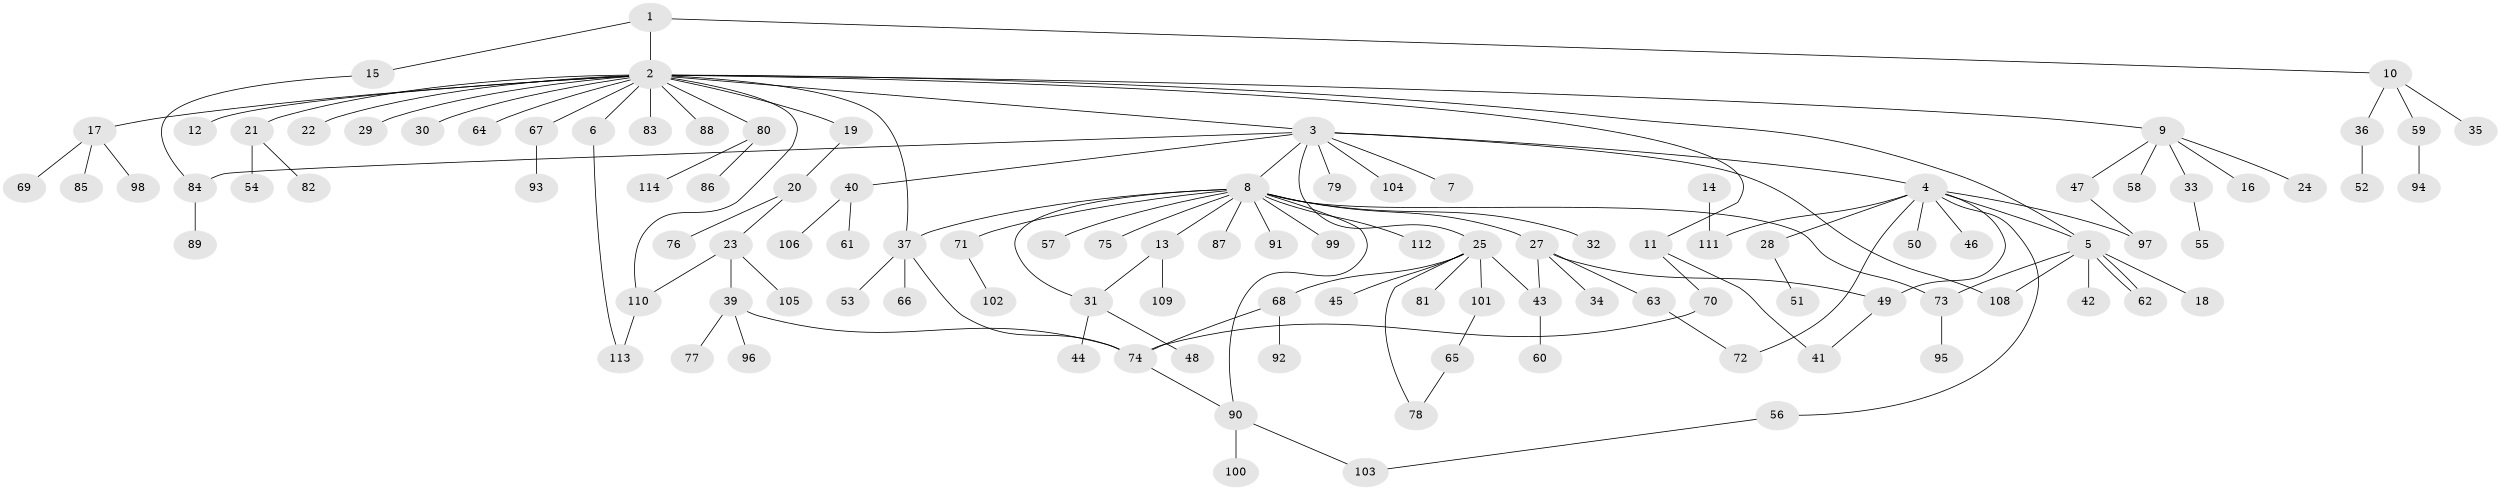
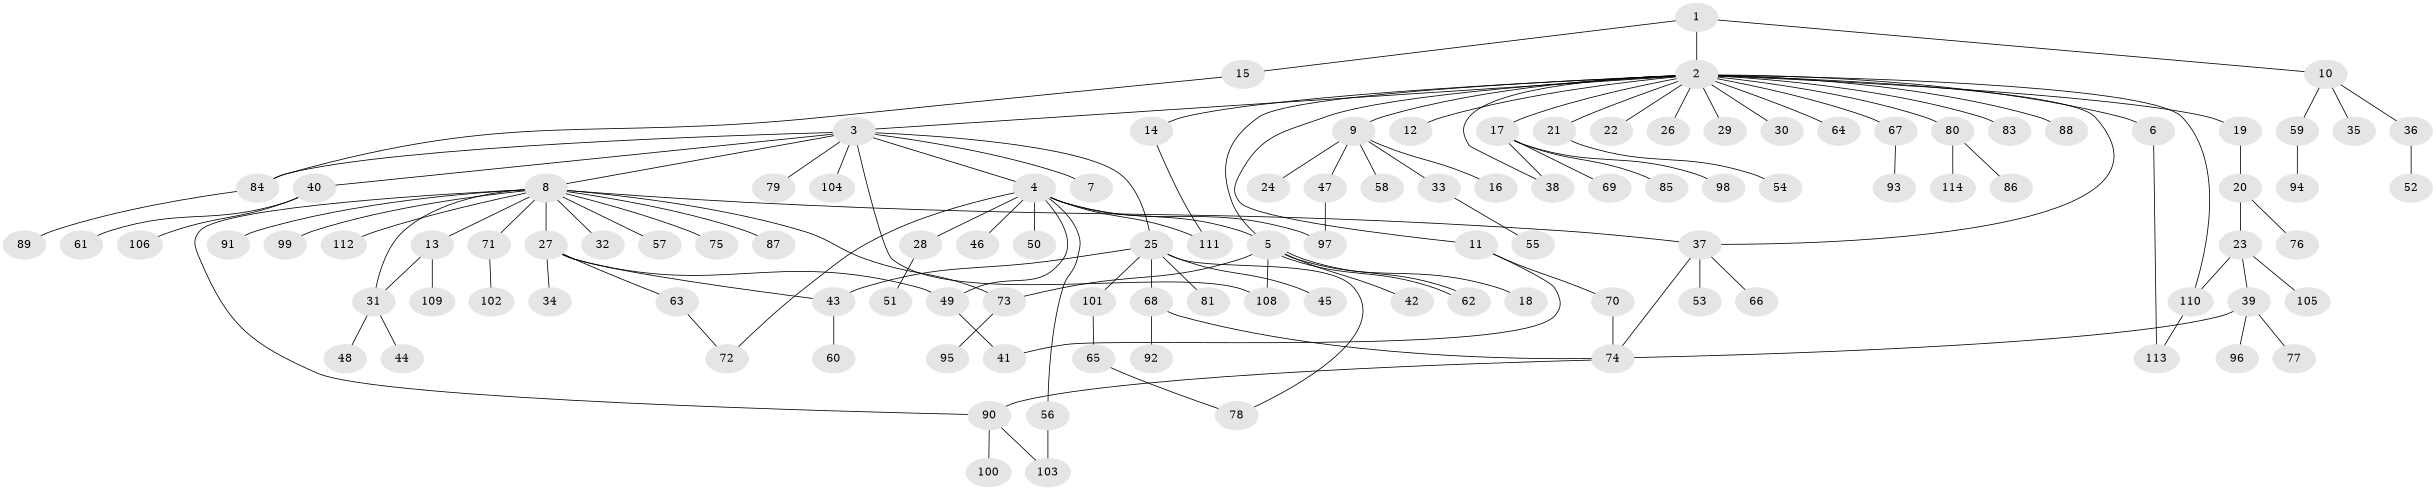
none -> (1421, 90)
none -> (1668, 131)
(309, 188) -> none
none -> (1553, 188)
